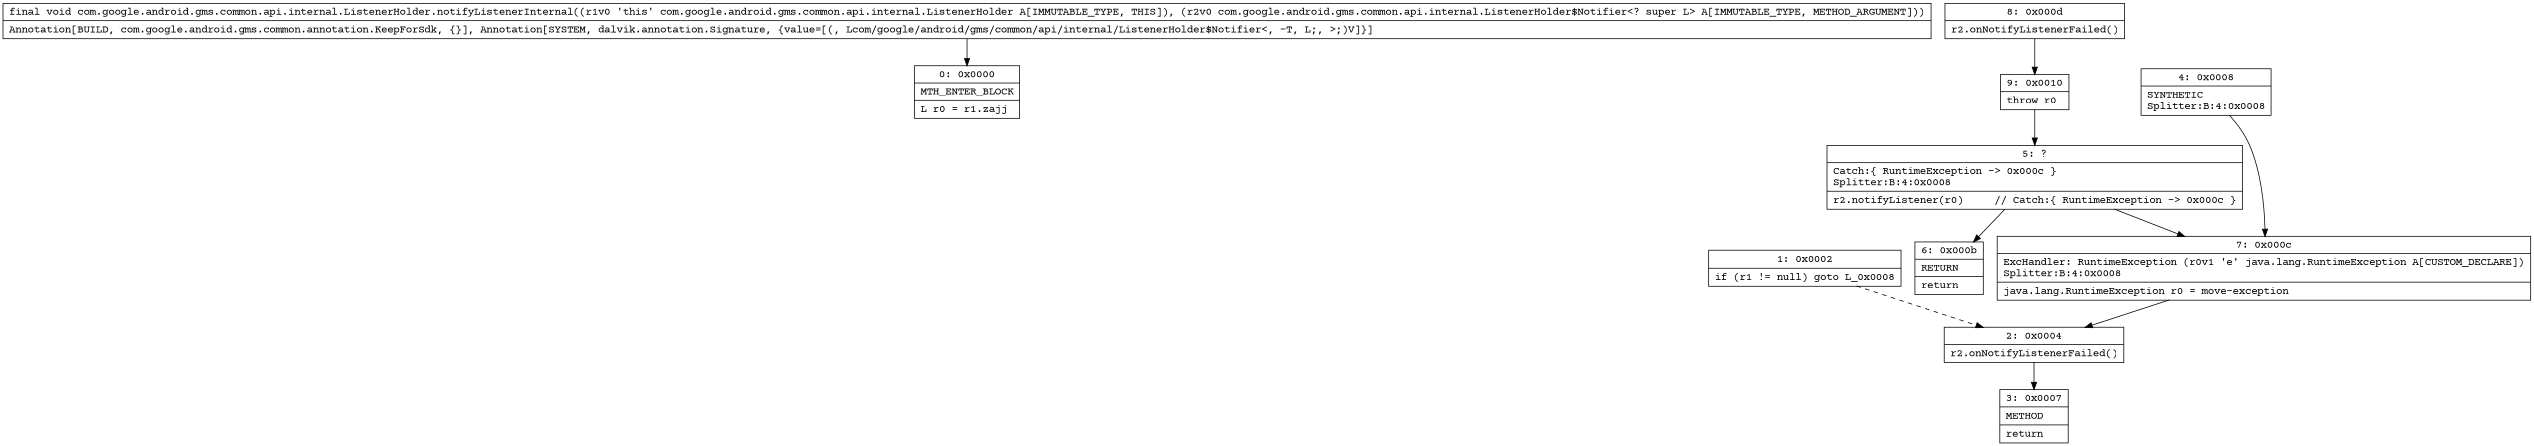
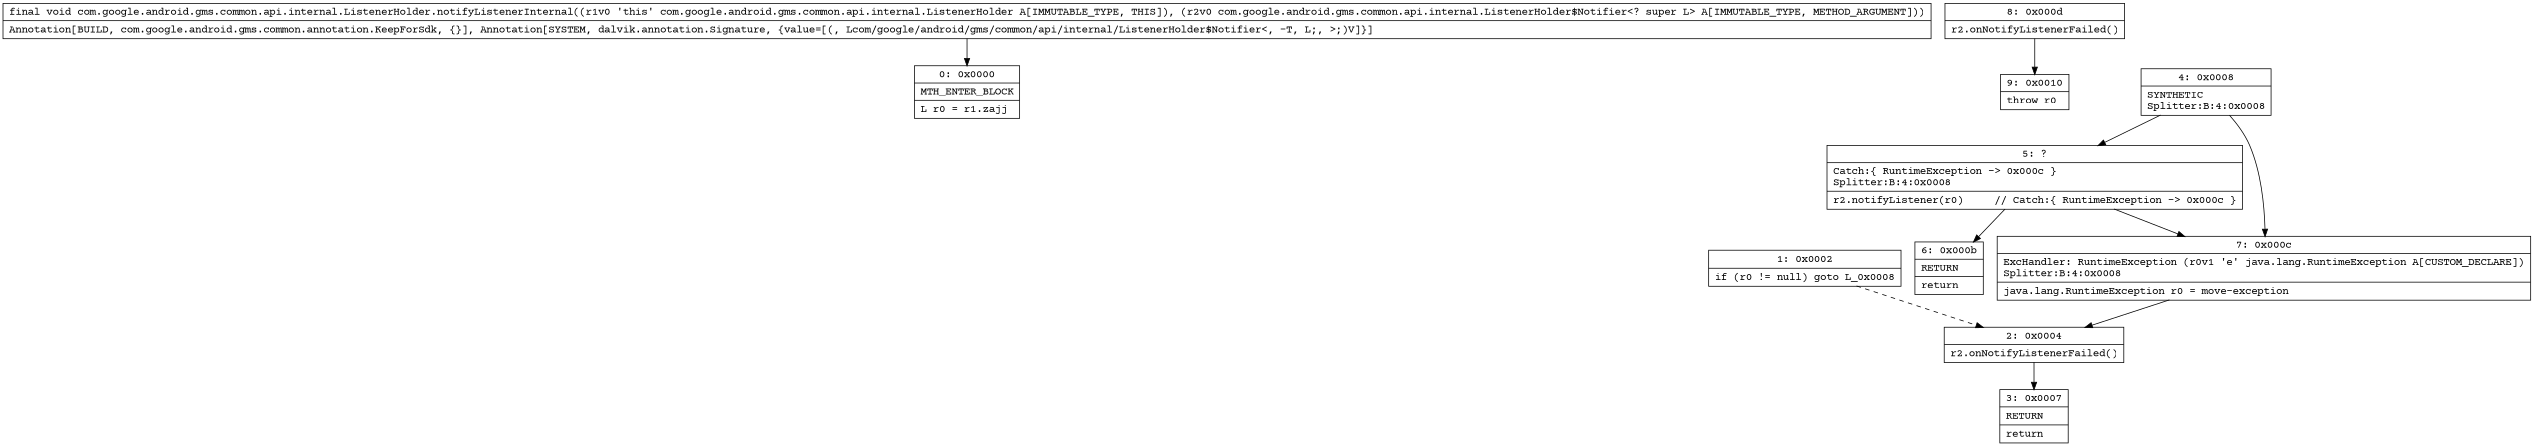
(2035, 124) -> (2133, 129)
(1805, 277) -> (1805, 277)
(2025, 416) -> (2025, 416)
